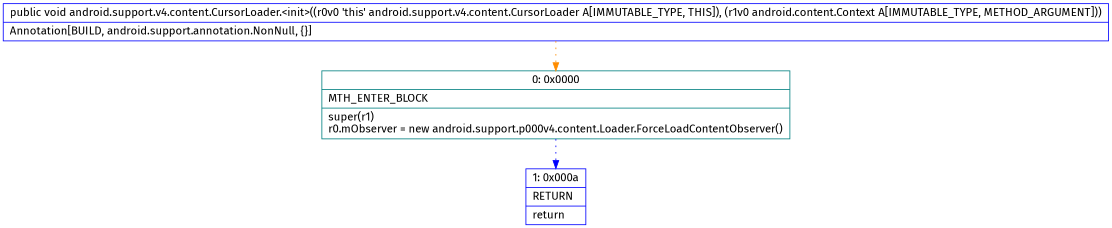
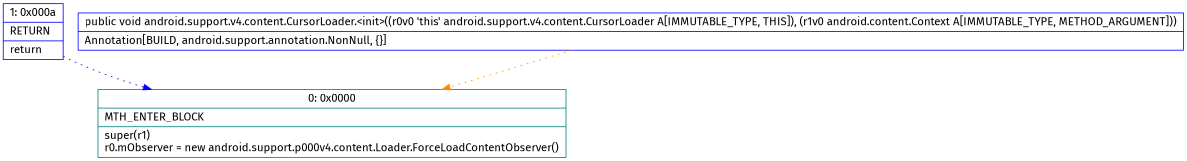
(556, 150) -> (103, 73)
